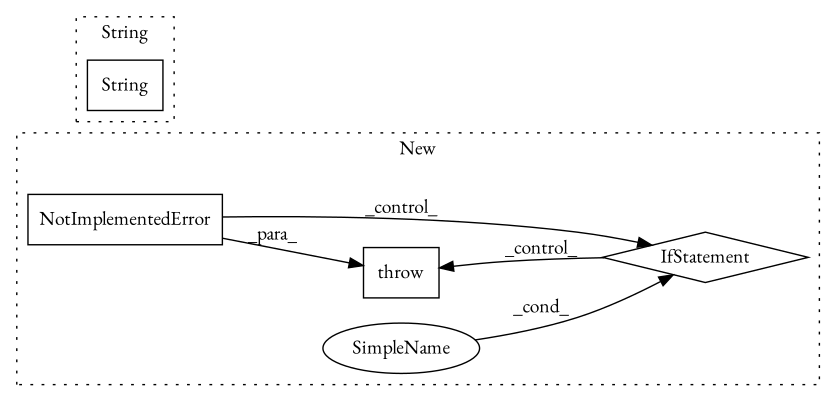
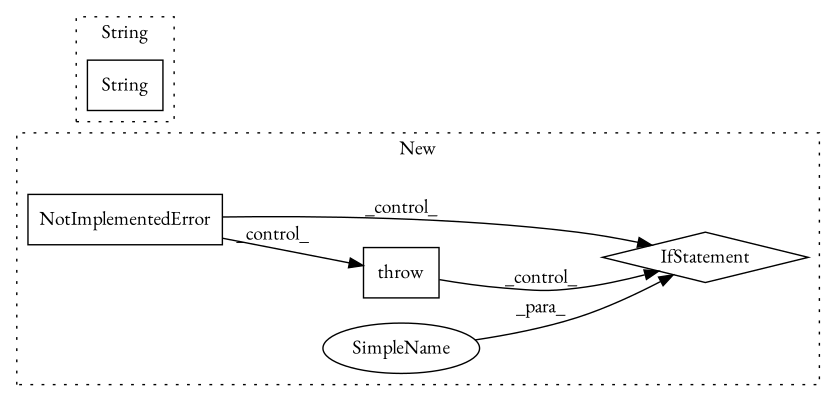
(273, 234) -> (273, 234)
(529, 260) -> (542, 290)
(541, 307) -> (541, 307)
